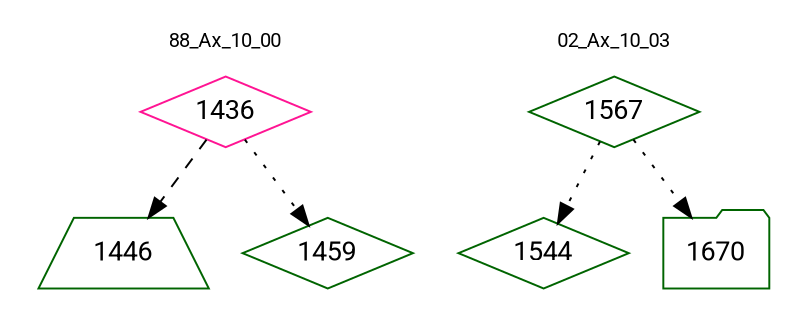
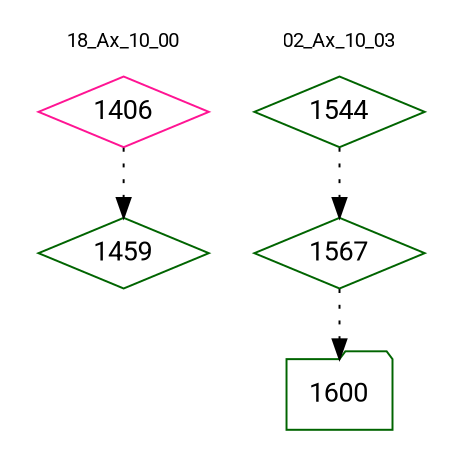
(226, 42) -> (124, 42)
(226, 112) -> (124, 112)
(583, 174) -> (340, 173)
(124, 253) -> none
(716, 253) -> (340, 394)
